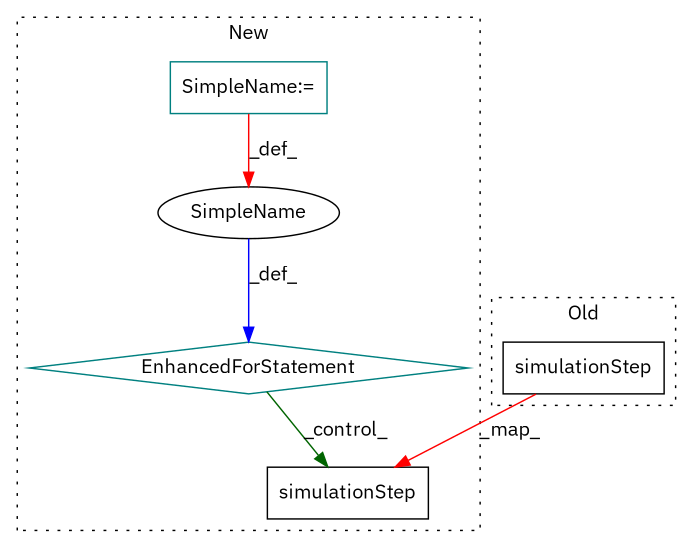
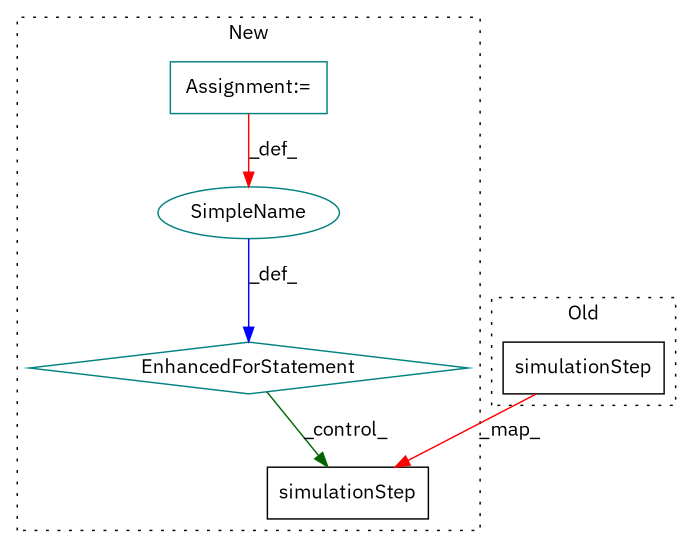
(249, 88) -> (249, 88)
(249, 213) -> (249, 213)
